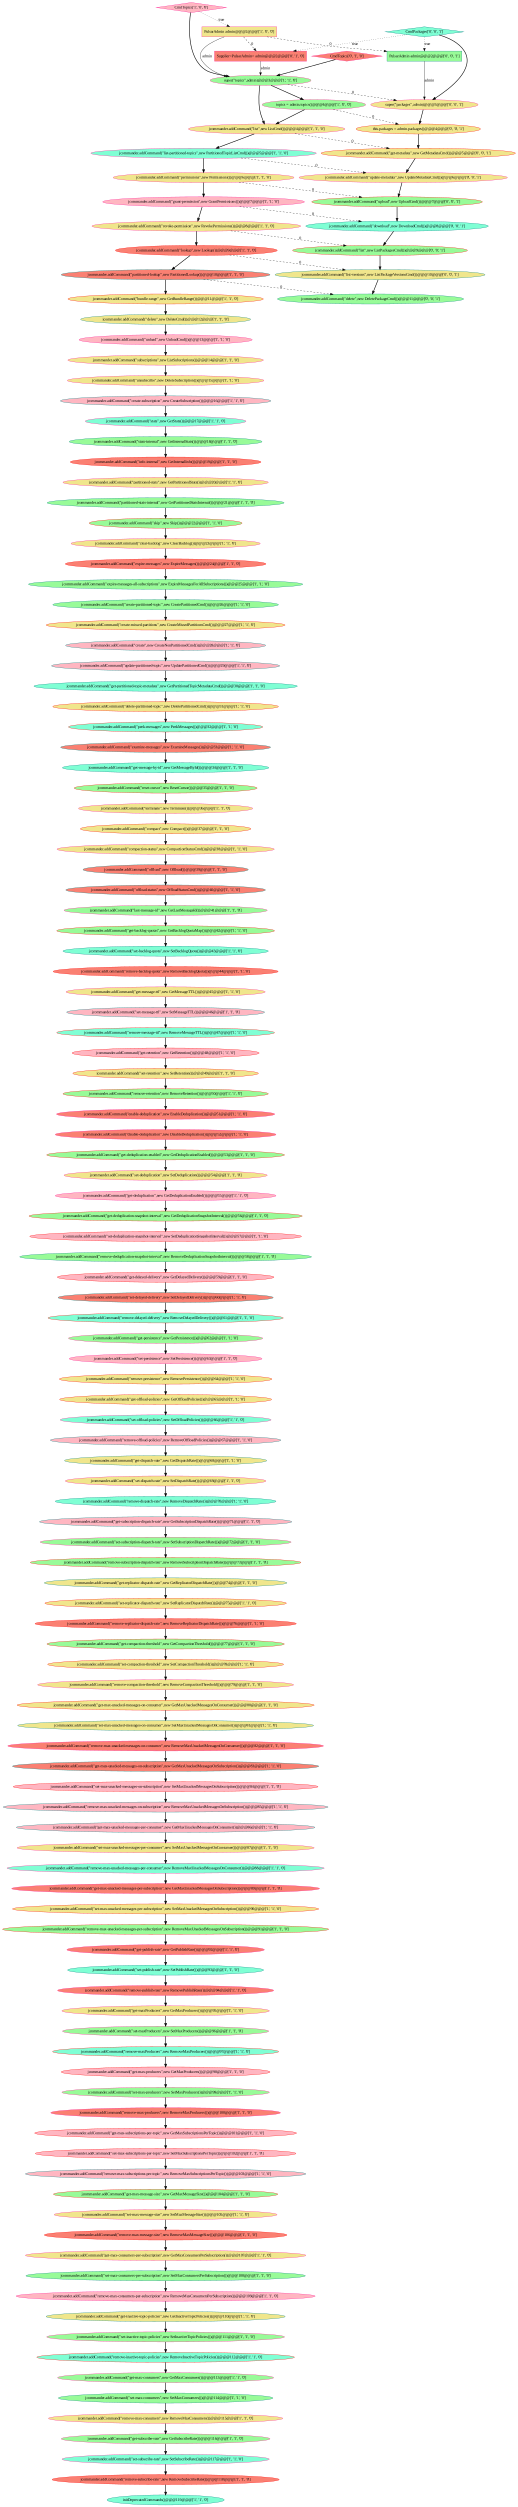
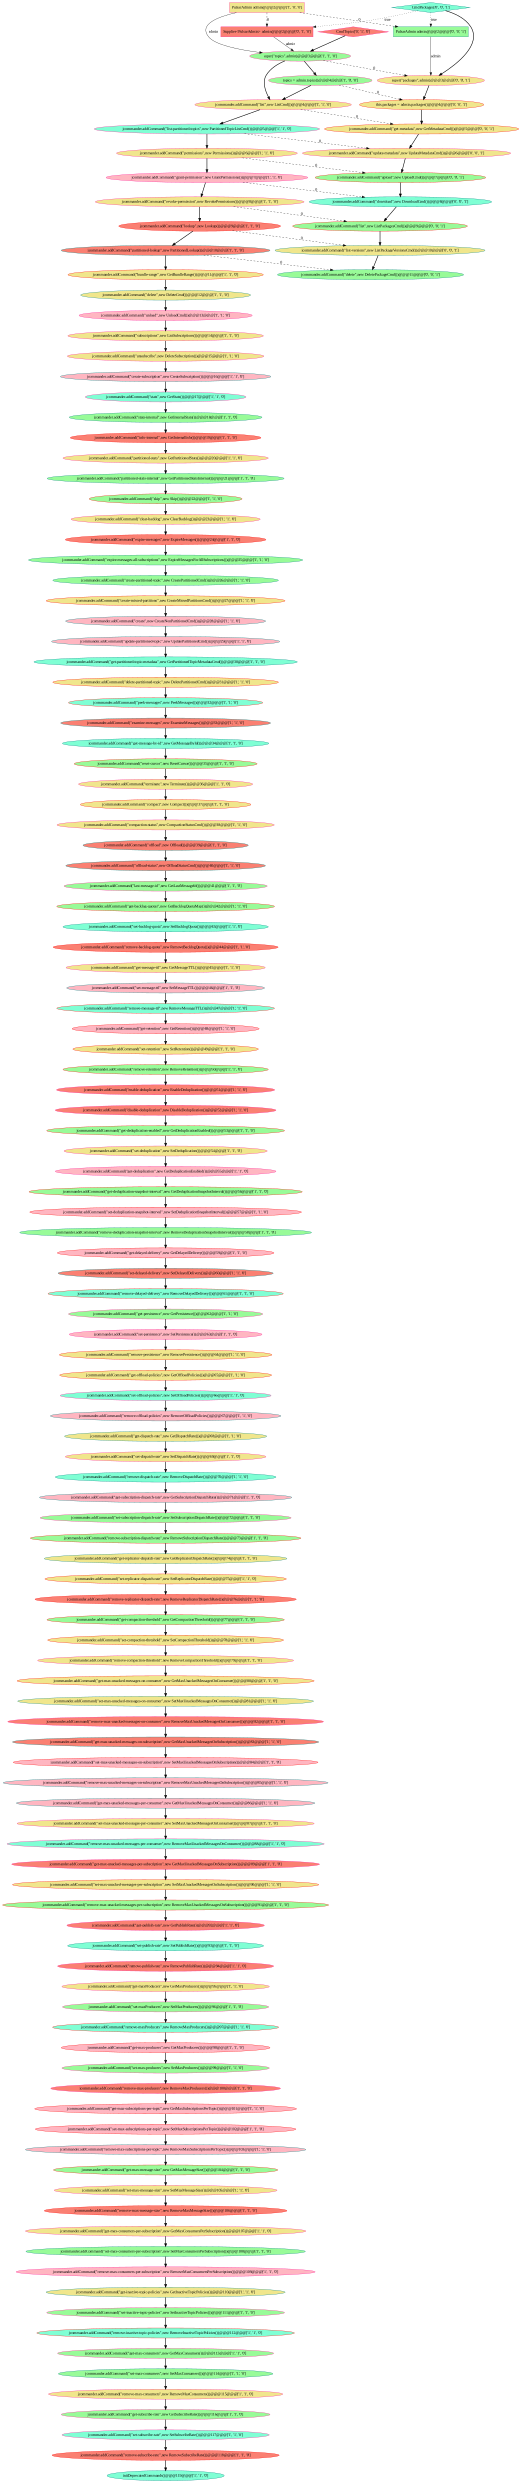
(191, 8) -> none
